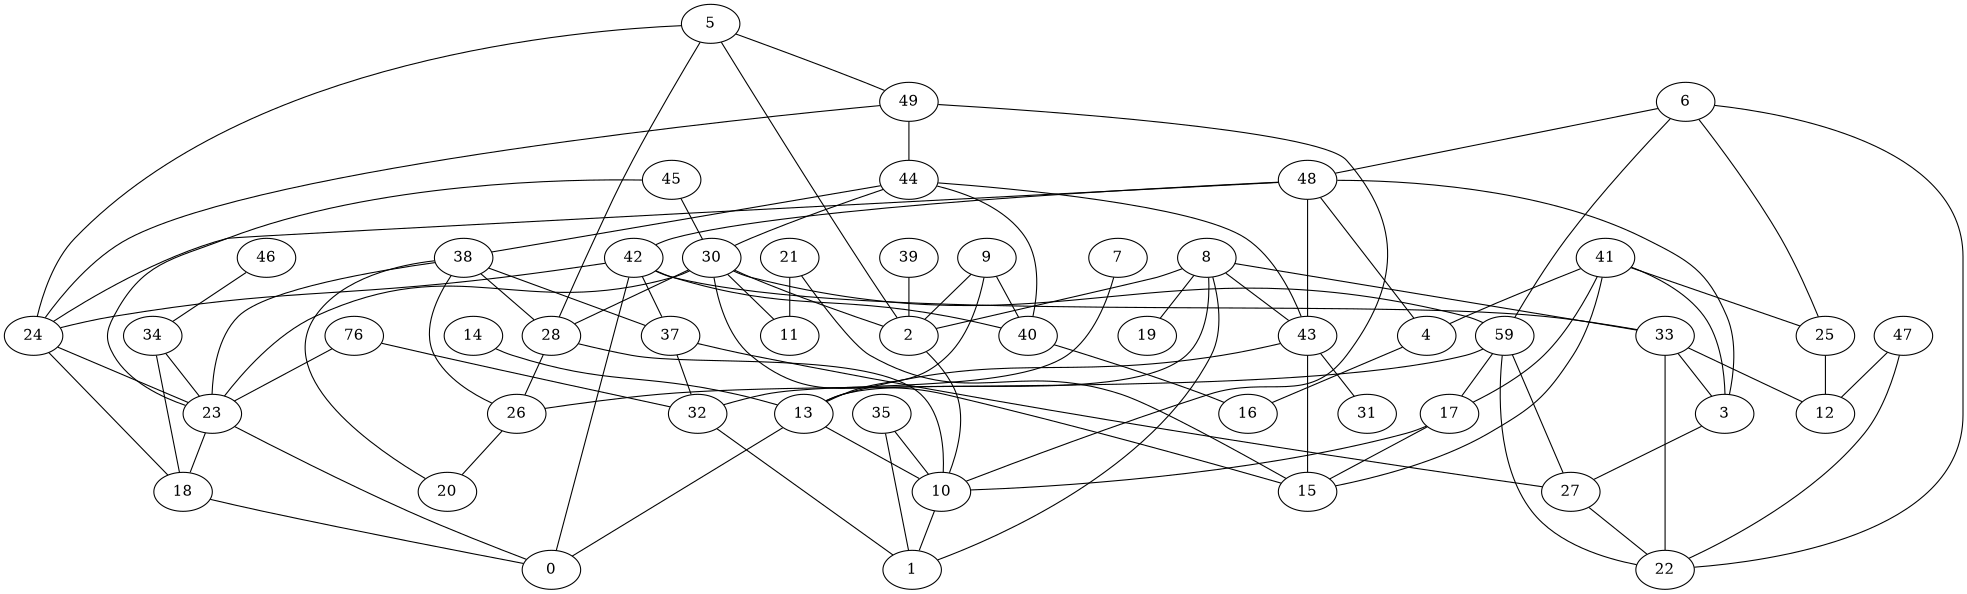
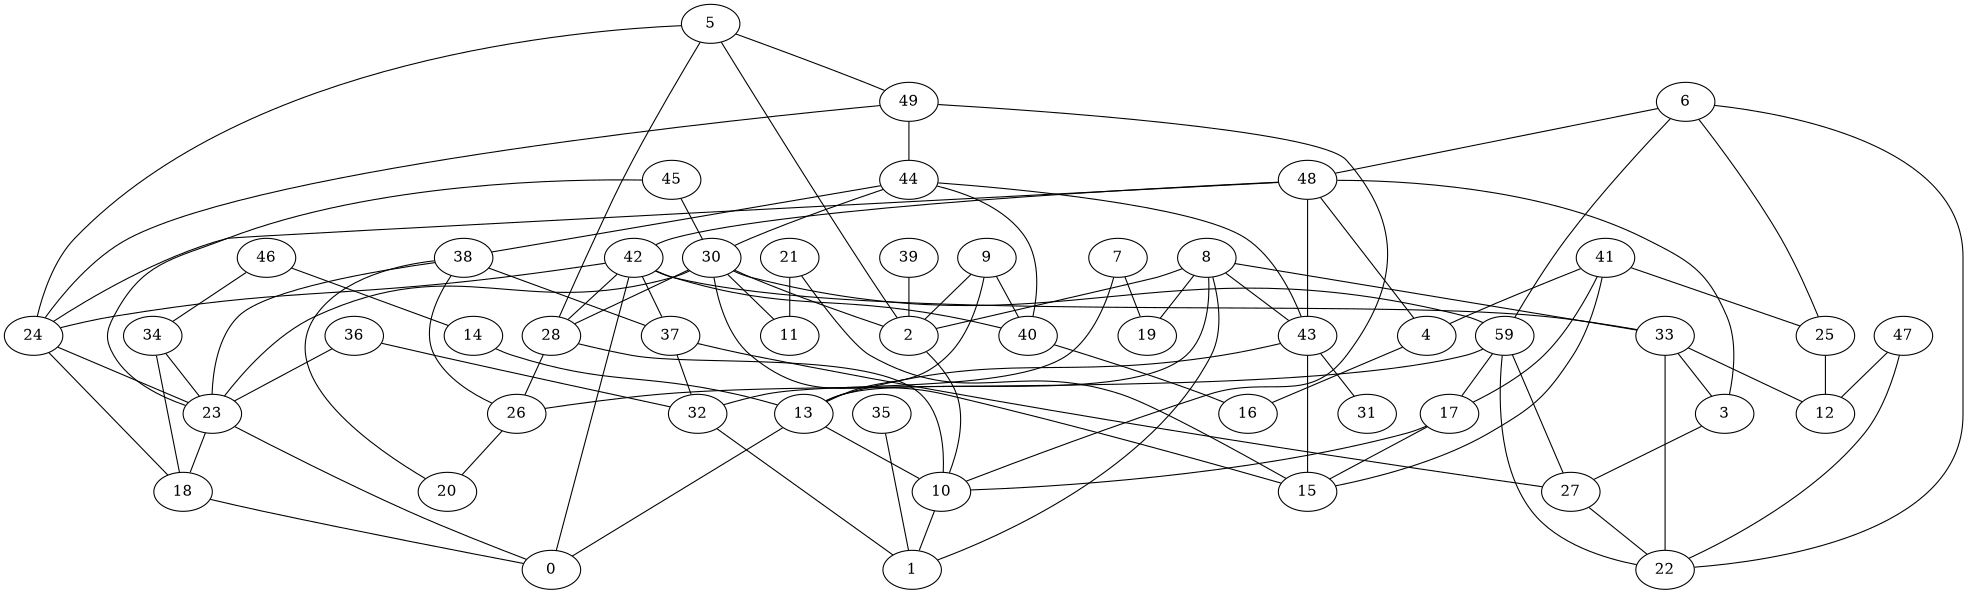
(508, 297) -> (591, 298)
none -> (1133, 297)
none -> (382, 301)
(1702, 314) -> none
(354, 336) -> (354, 336)
(912, 453) -> none
